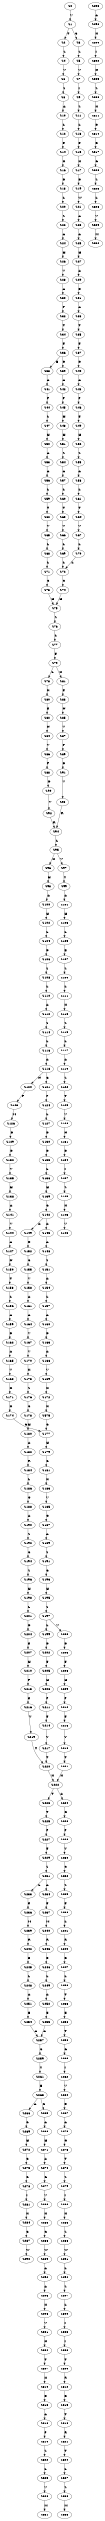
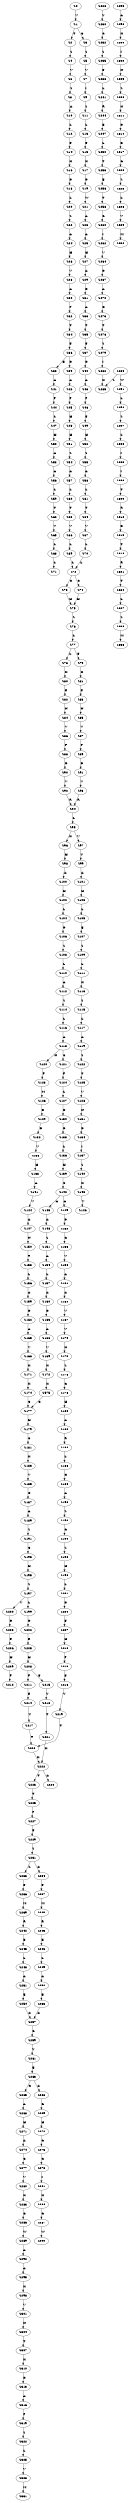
(47, 580) -> (70, 580)
(51, 671) -> (69, 653)
(64, 1716) -> (36, 1675)
(64, 1821) -> none
(64, 2231) -> (112, 379)
